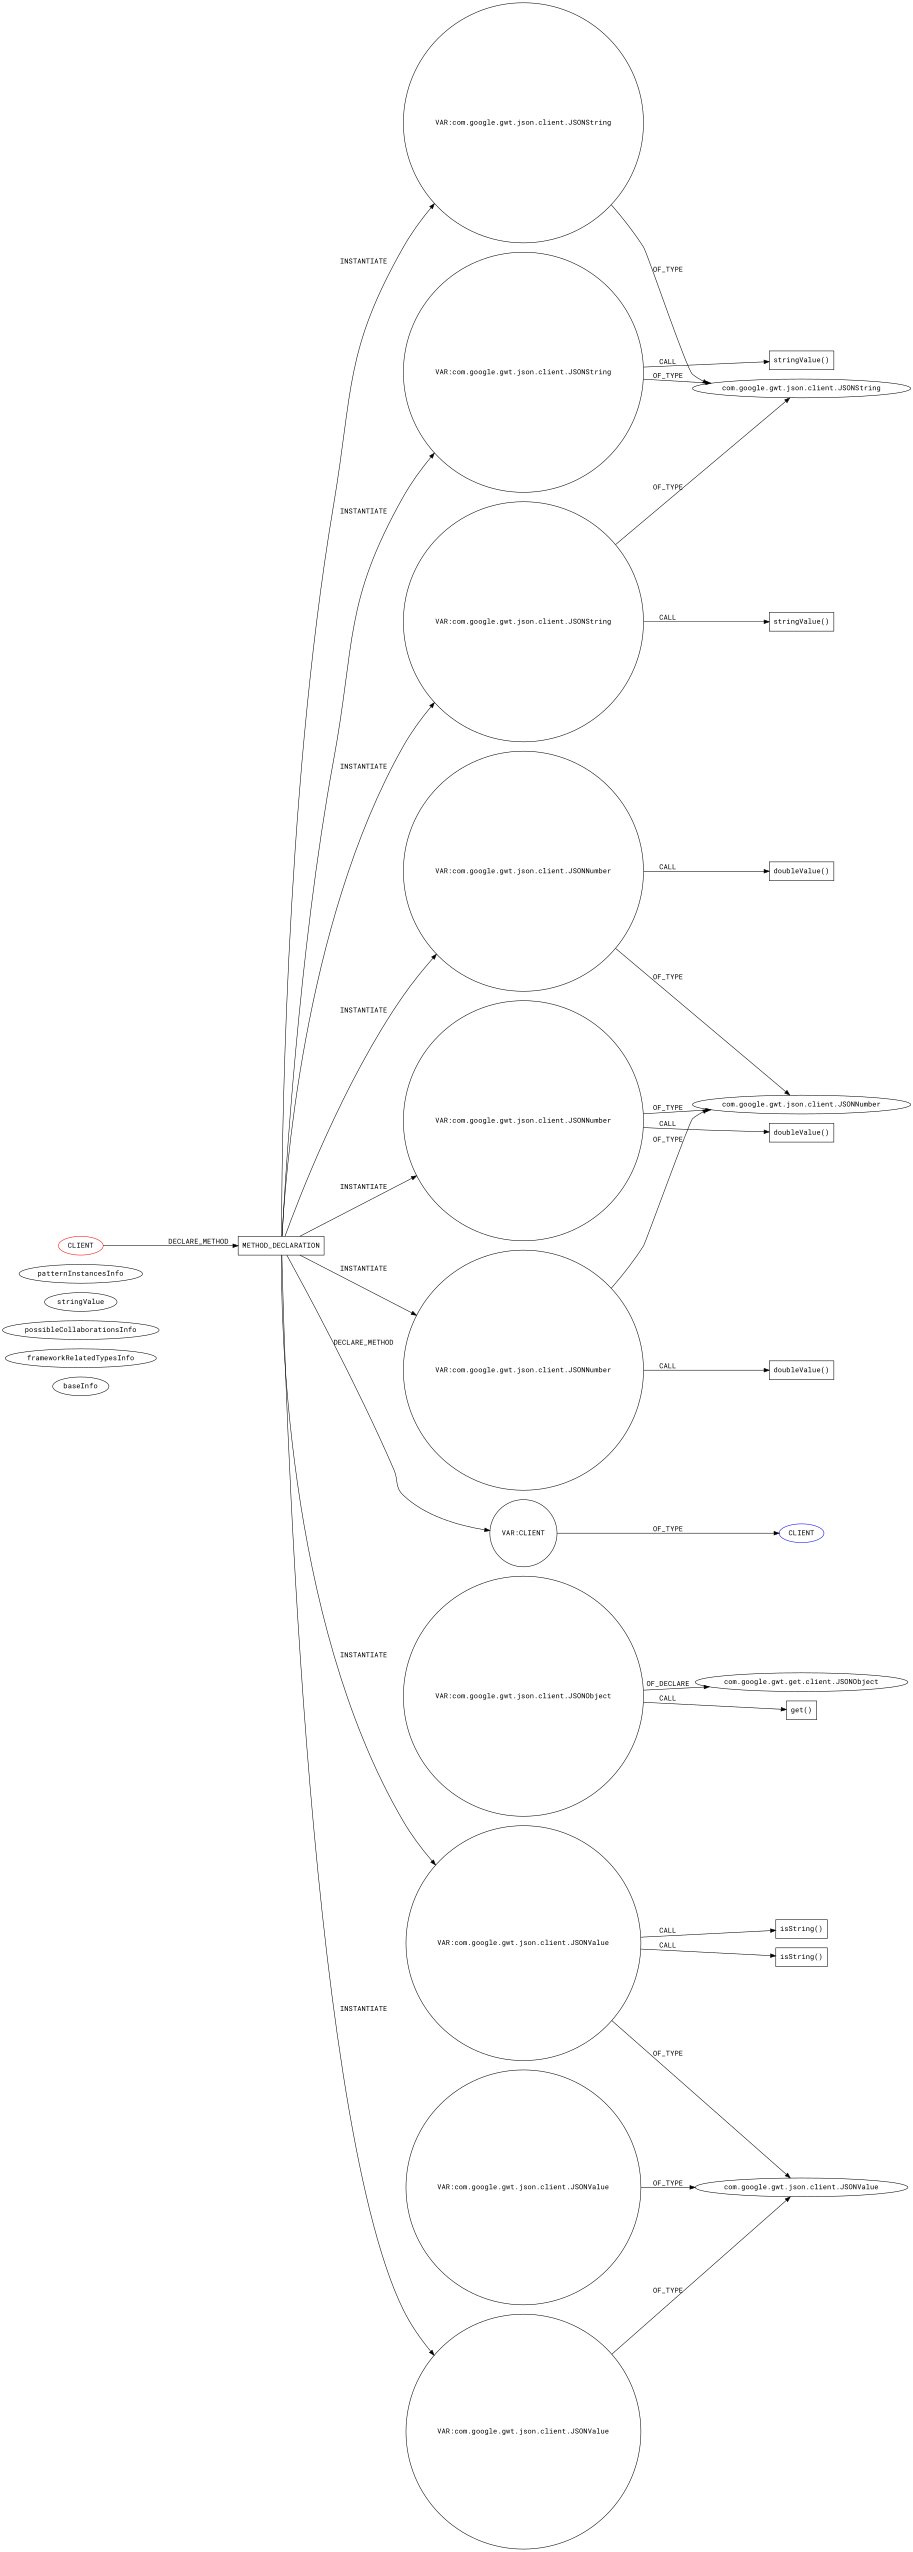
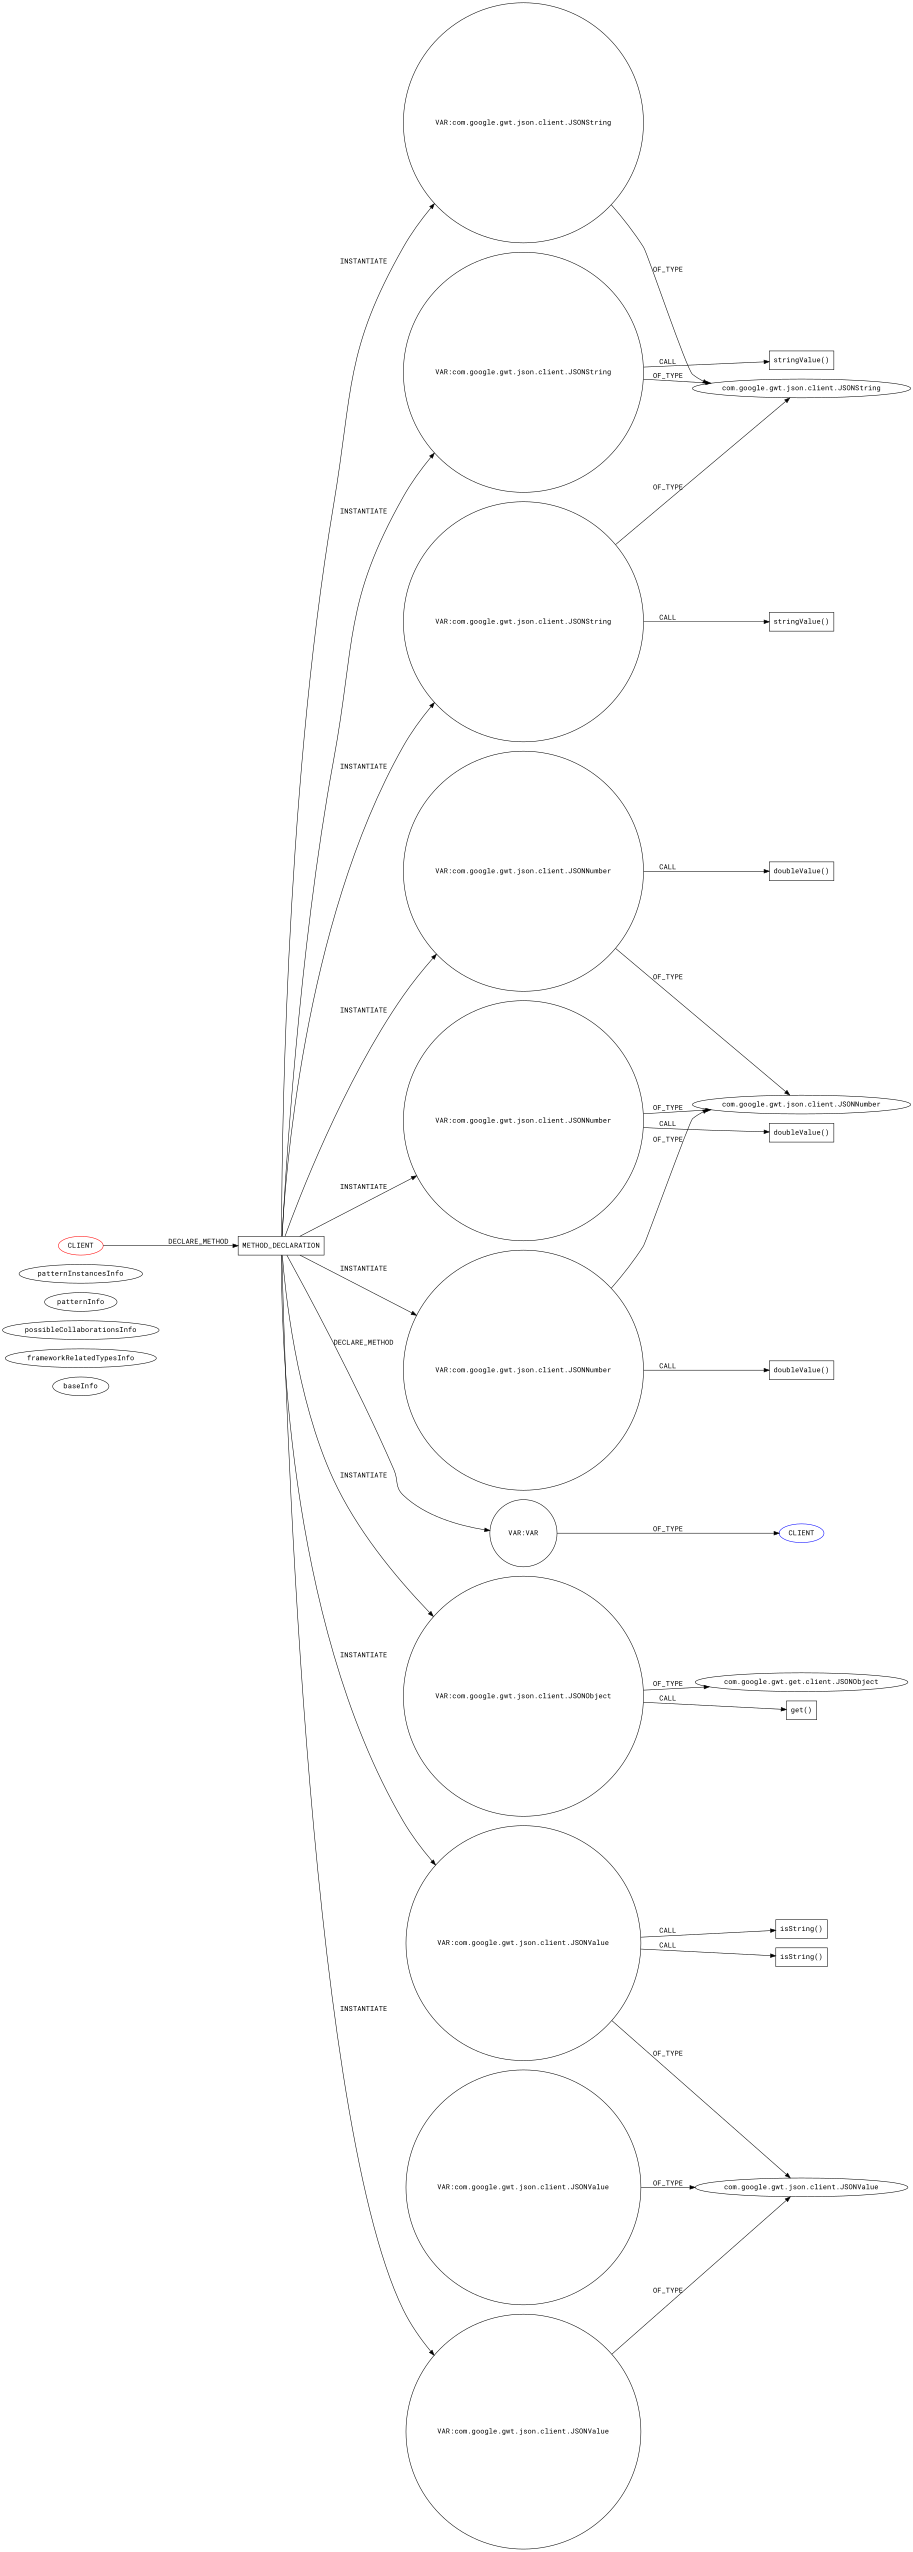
(81, 1302) -> (81, 1302)
none -> (321, 1449)
(523, 1533) -> (523, 1533)
(668, 1684) -> (668, 1684)
